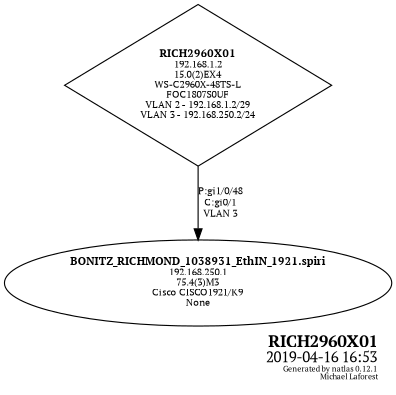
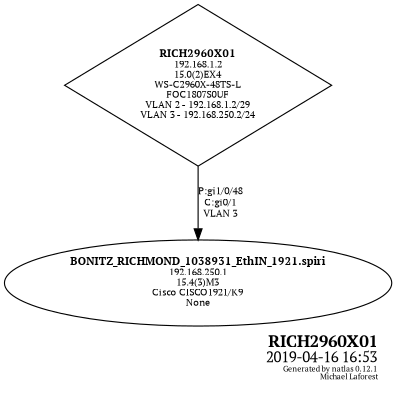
(198, 282) -> (198, 282)
